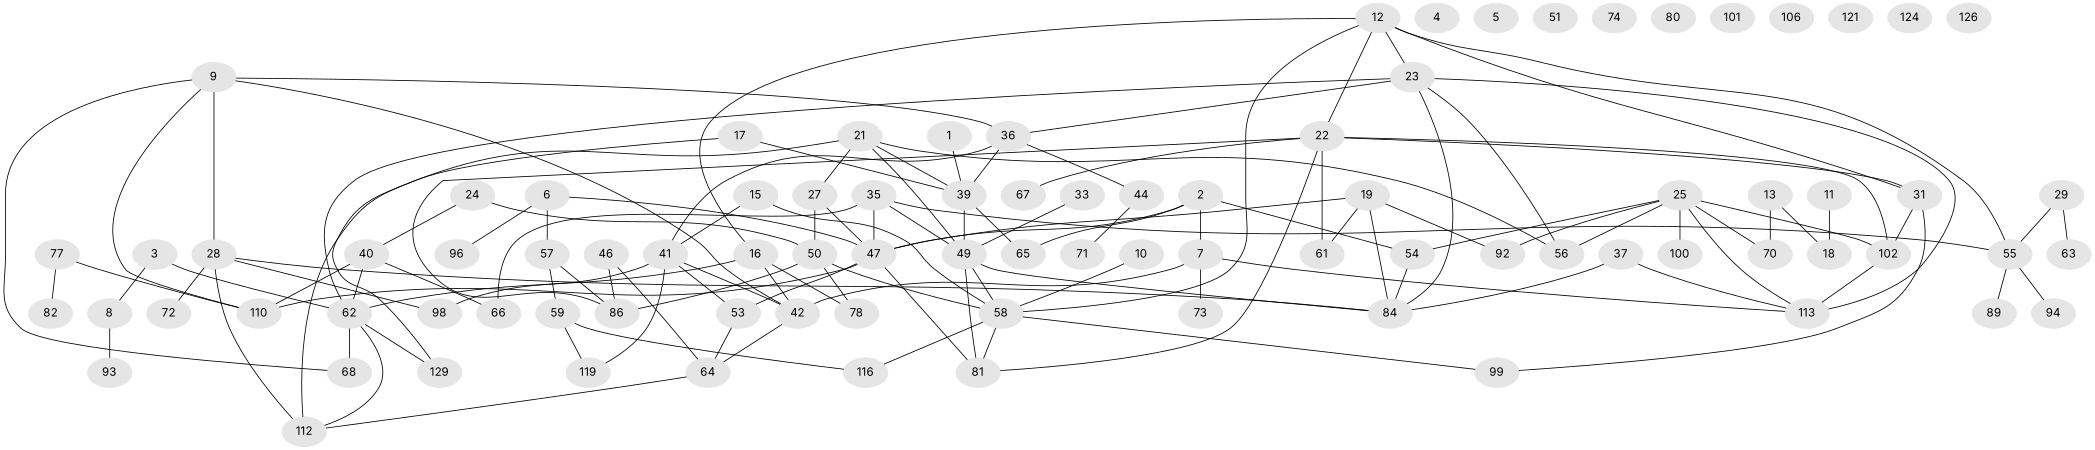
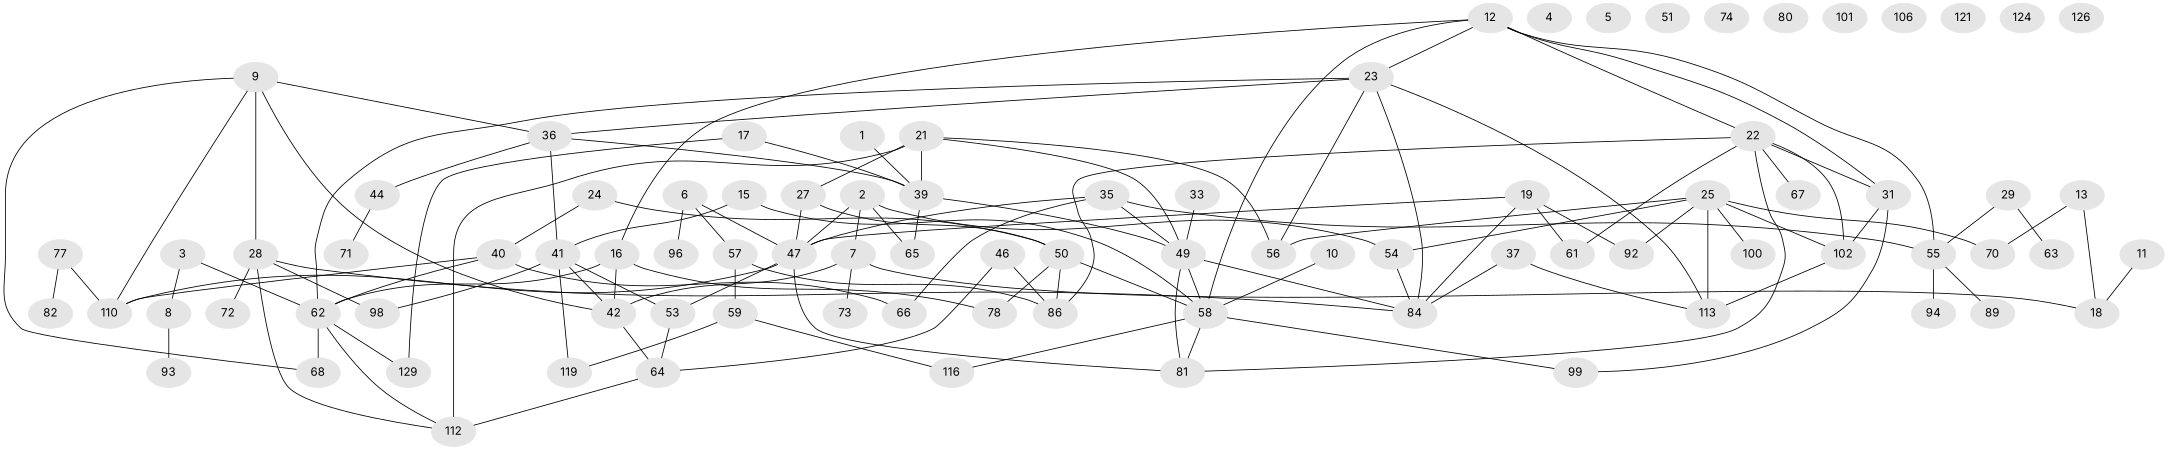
(1489, 289) -> (1472, 296)
